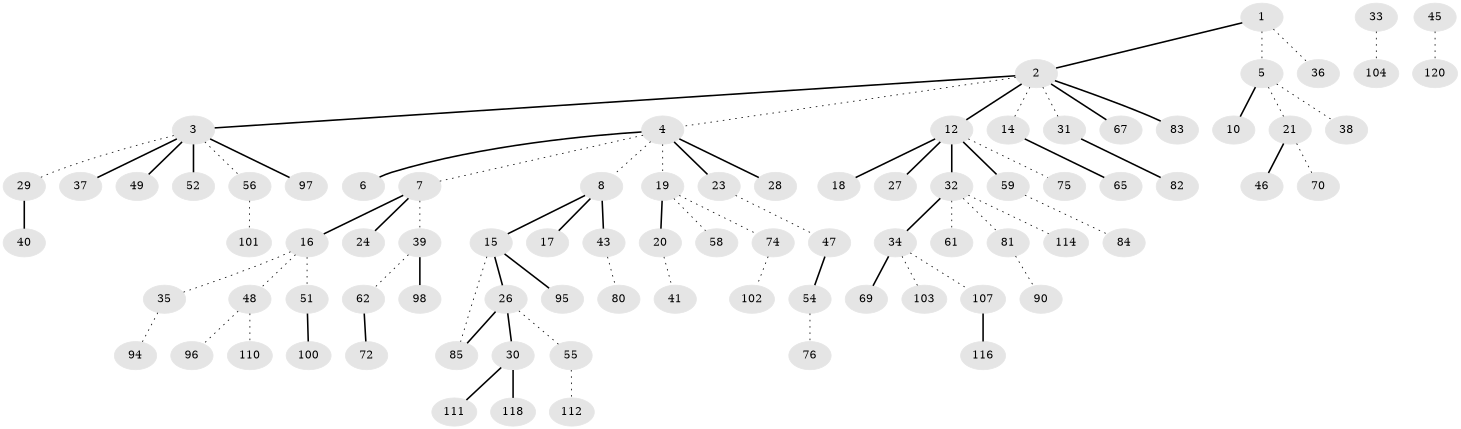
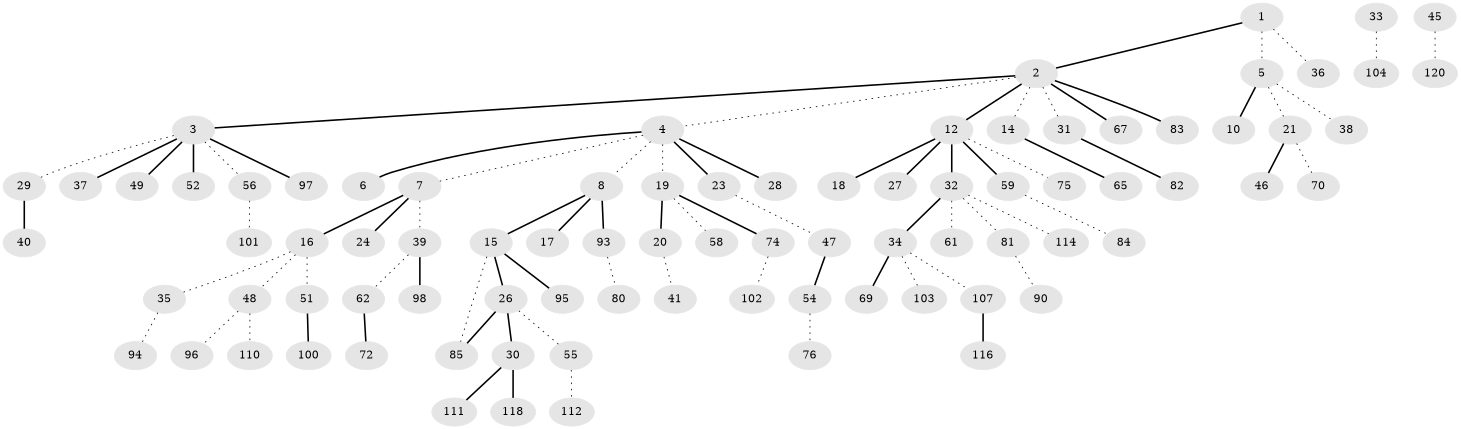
(718, 215) -> (718, 215)
(604, 243) -> (604, 243)
